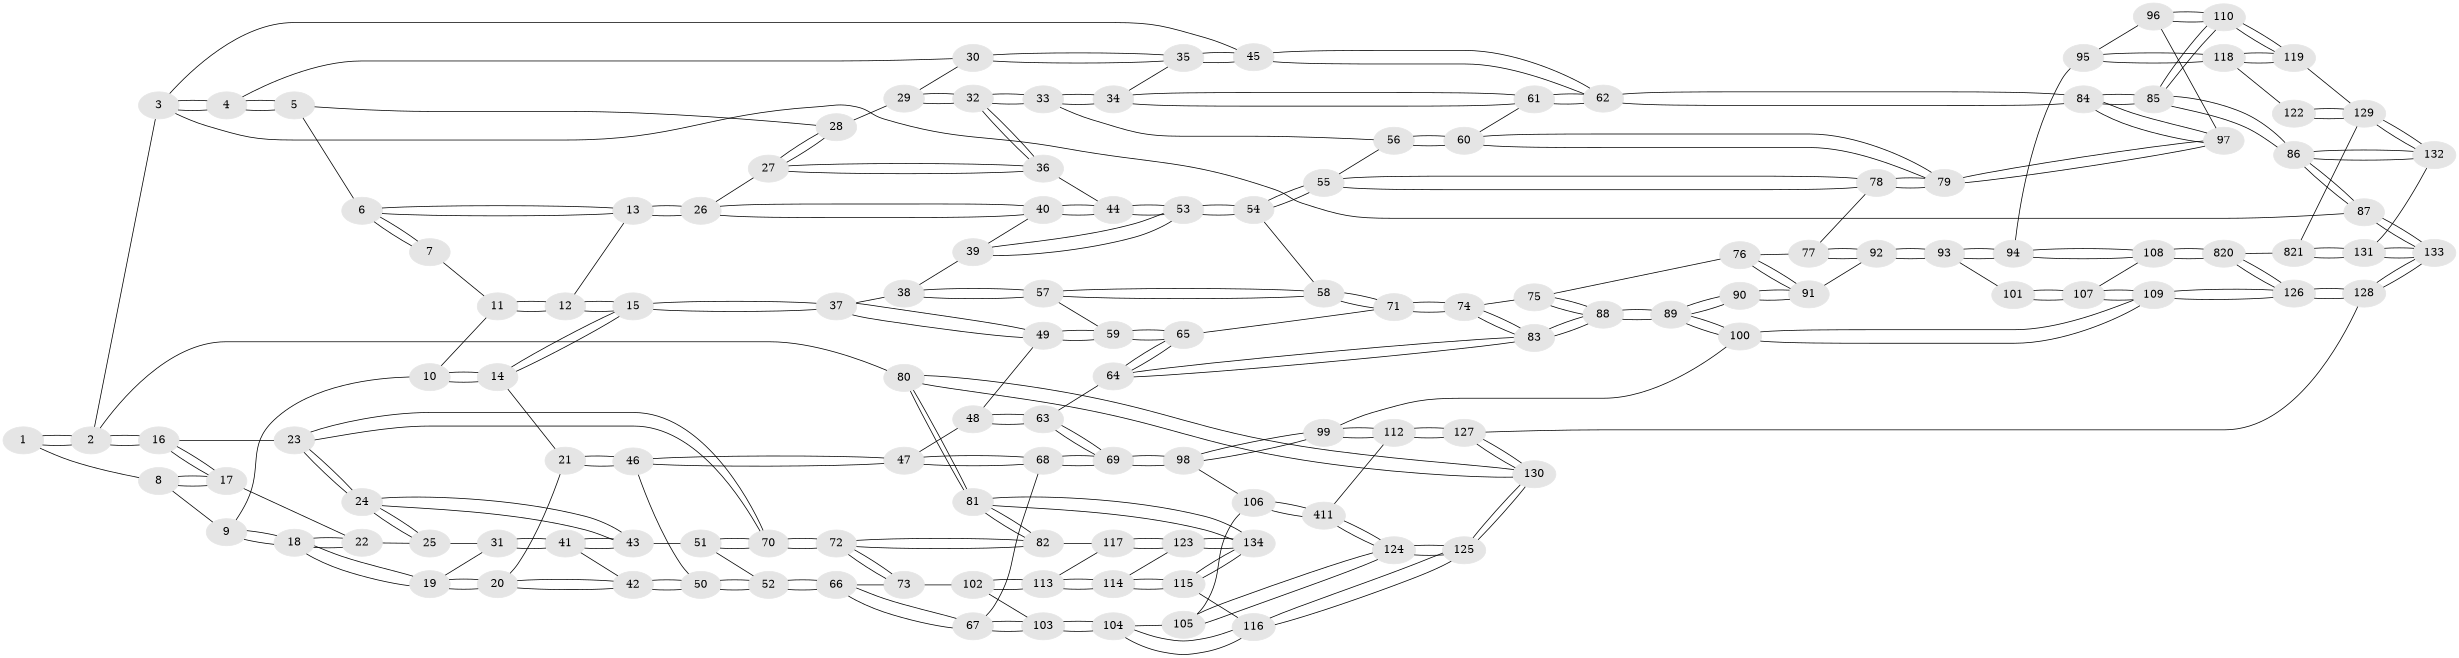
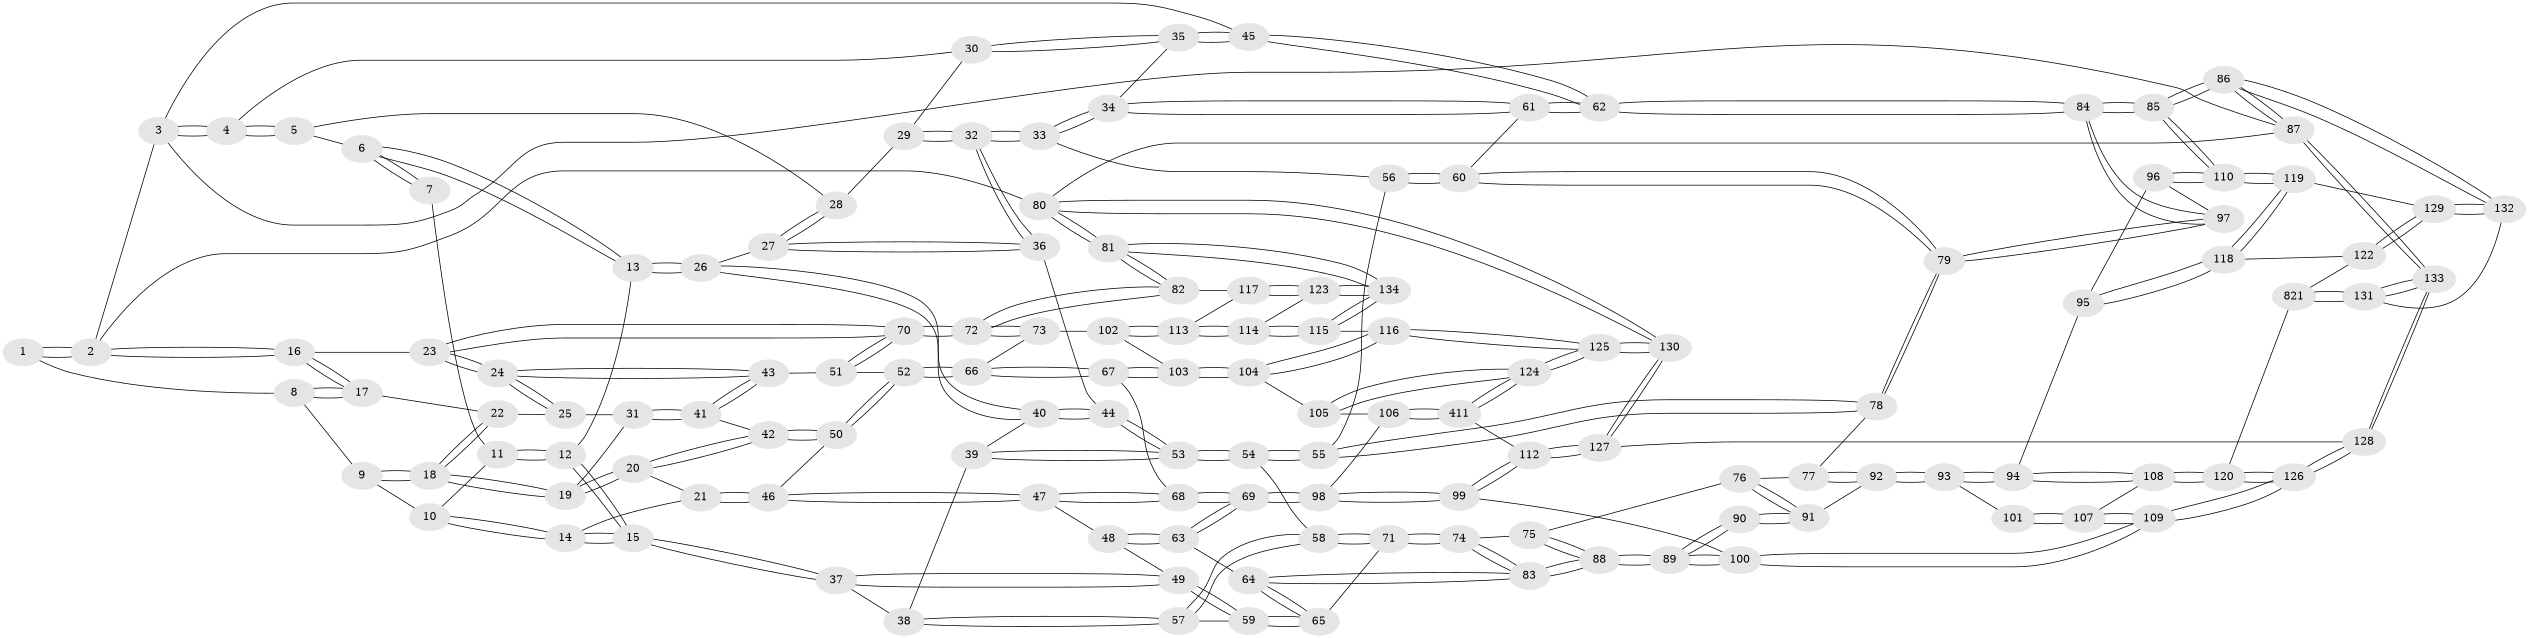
none -> (1657, 143)
(2325, 192) -> (2329, 276)
(2224, 254) -> (2224, 477)
